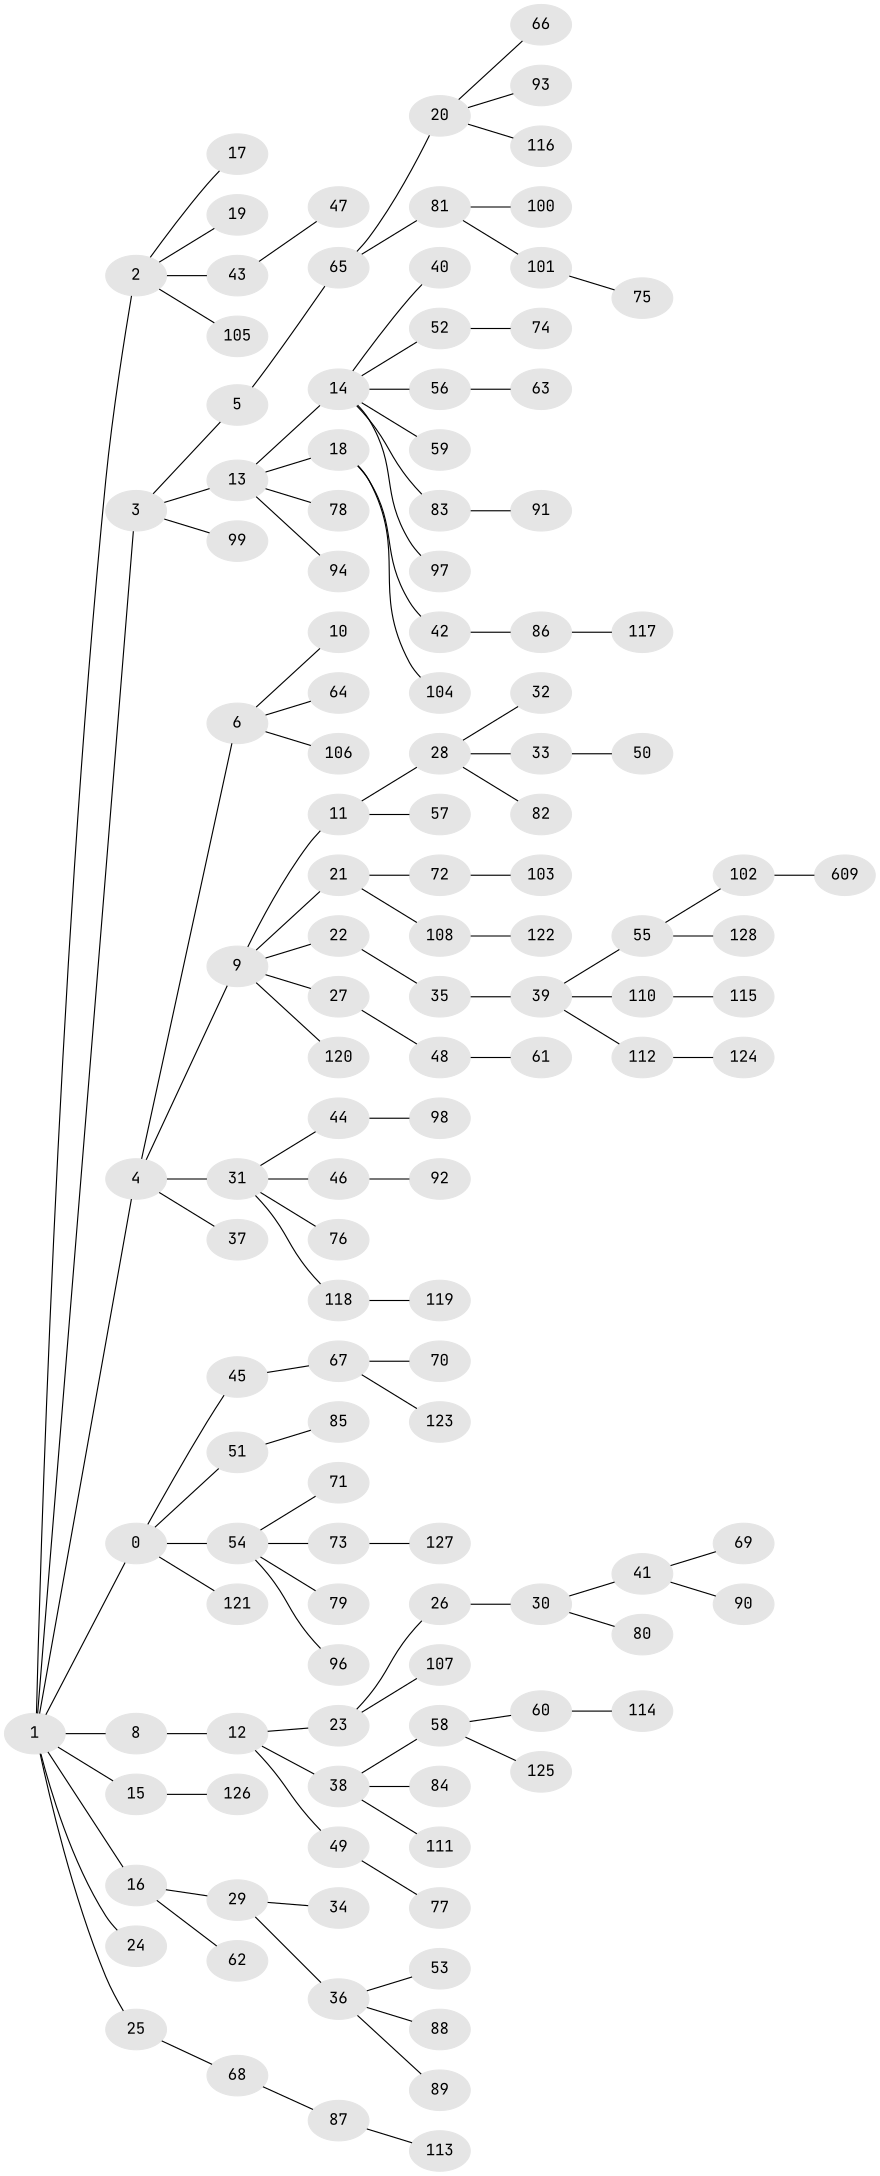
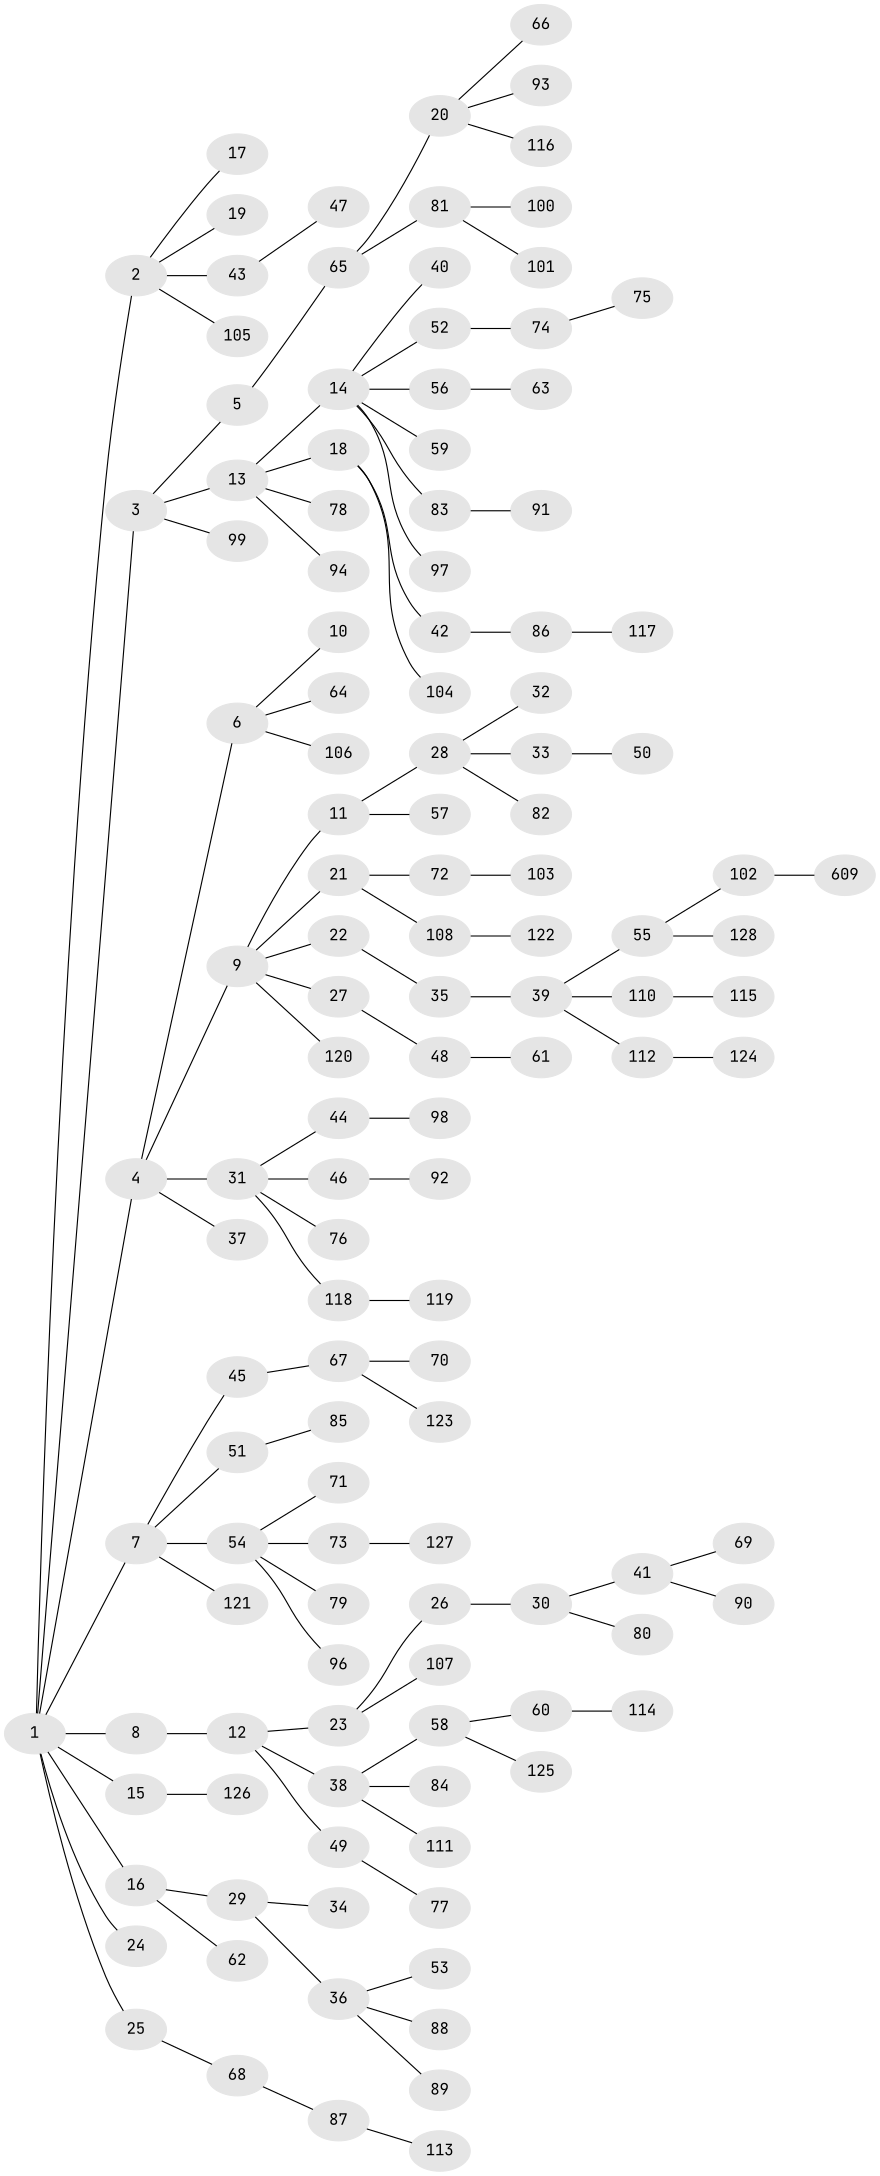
(592, 283) -> (592, 313)
(136, 1544) -> (136, 1544)
